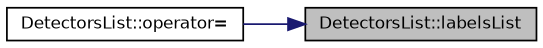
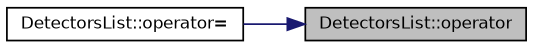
(421, 24) -> (416, 24)
